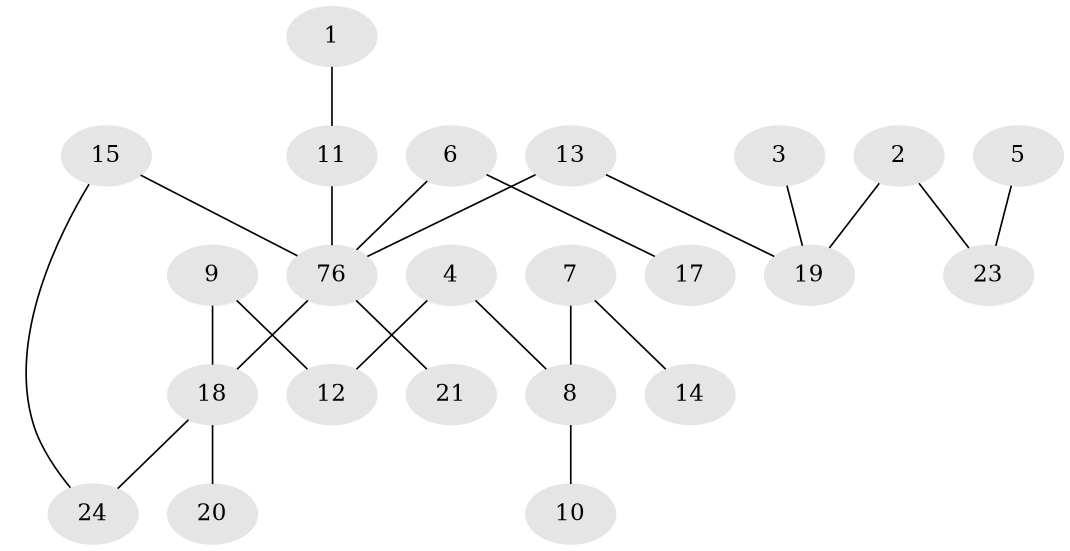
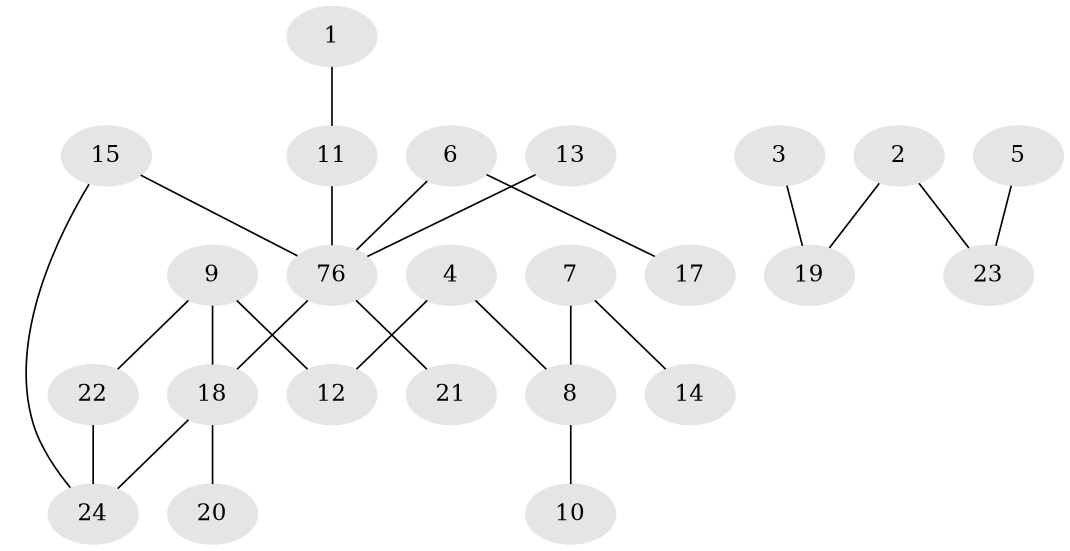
(690, 216) -> none
none -> (93, 395)
